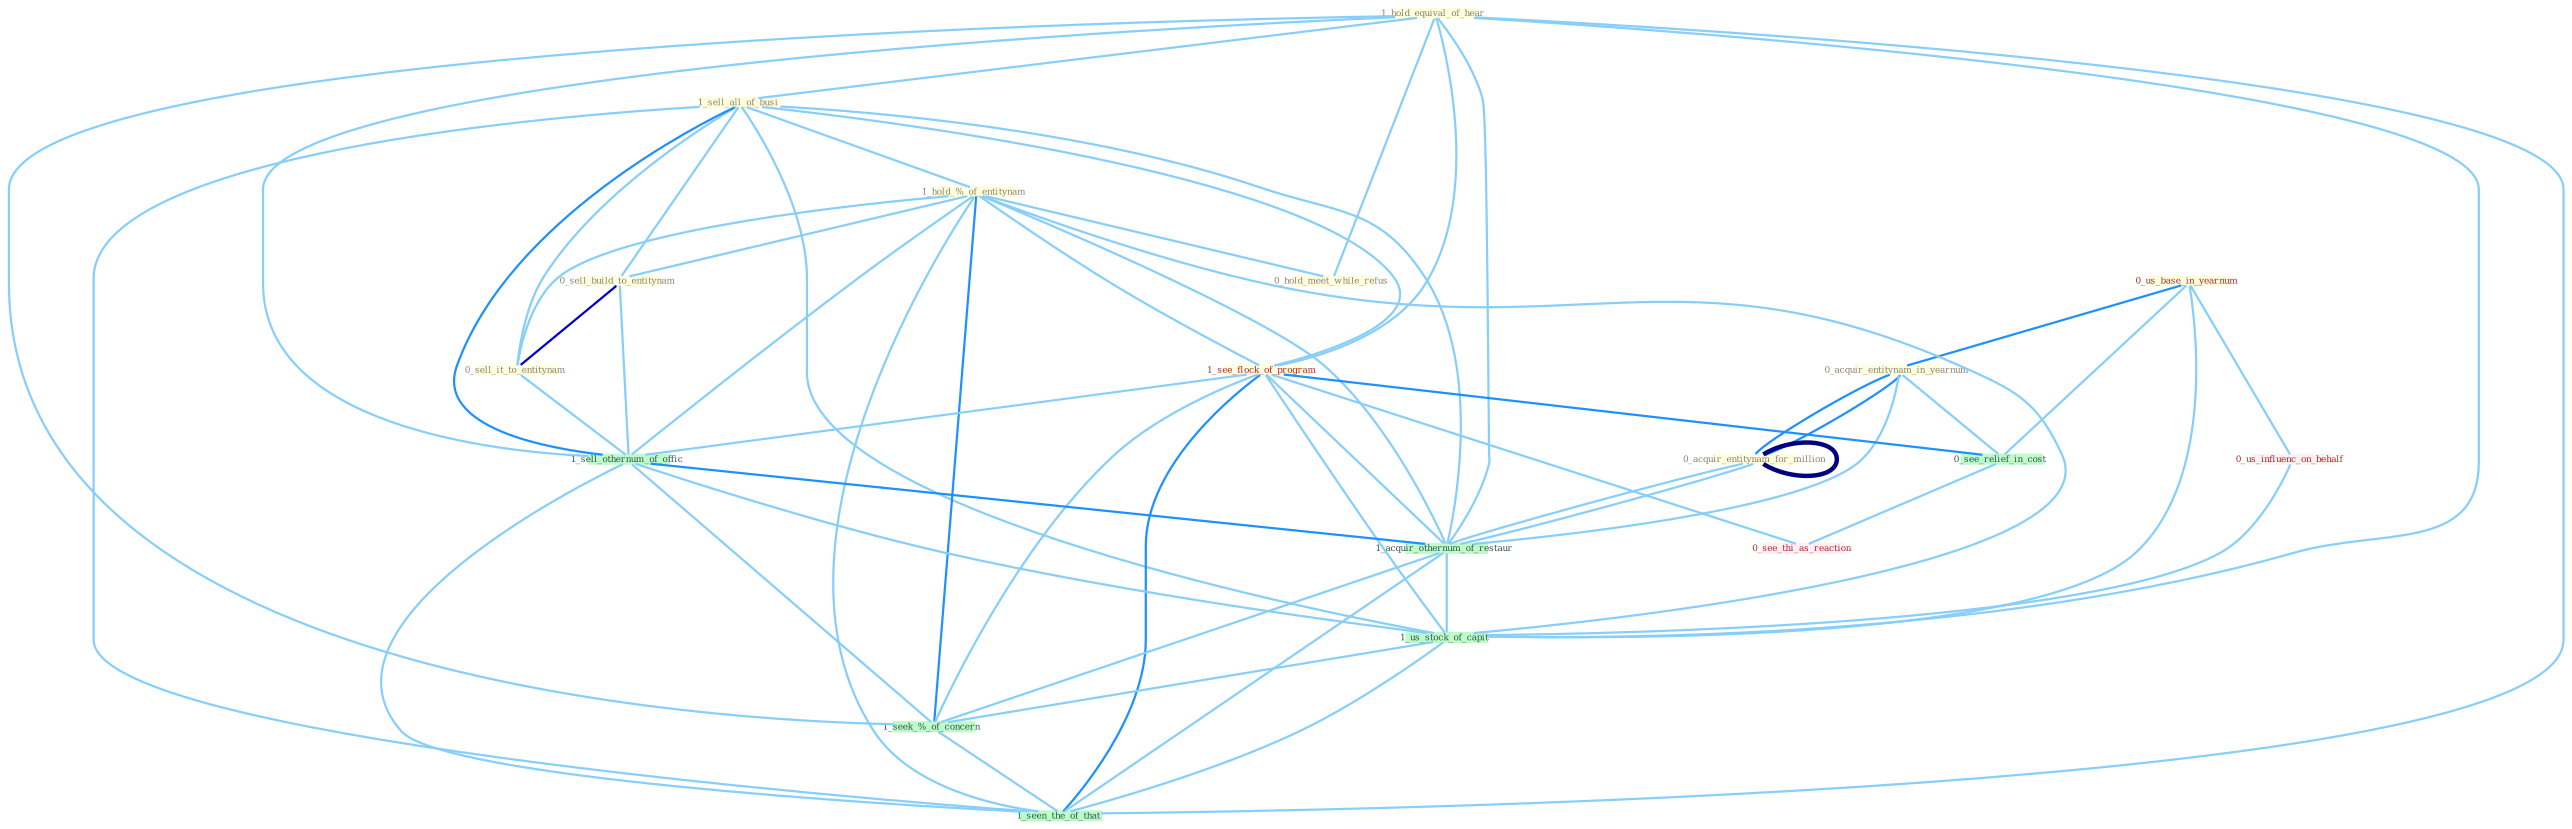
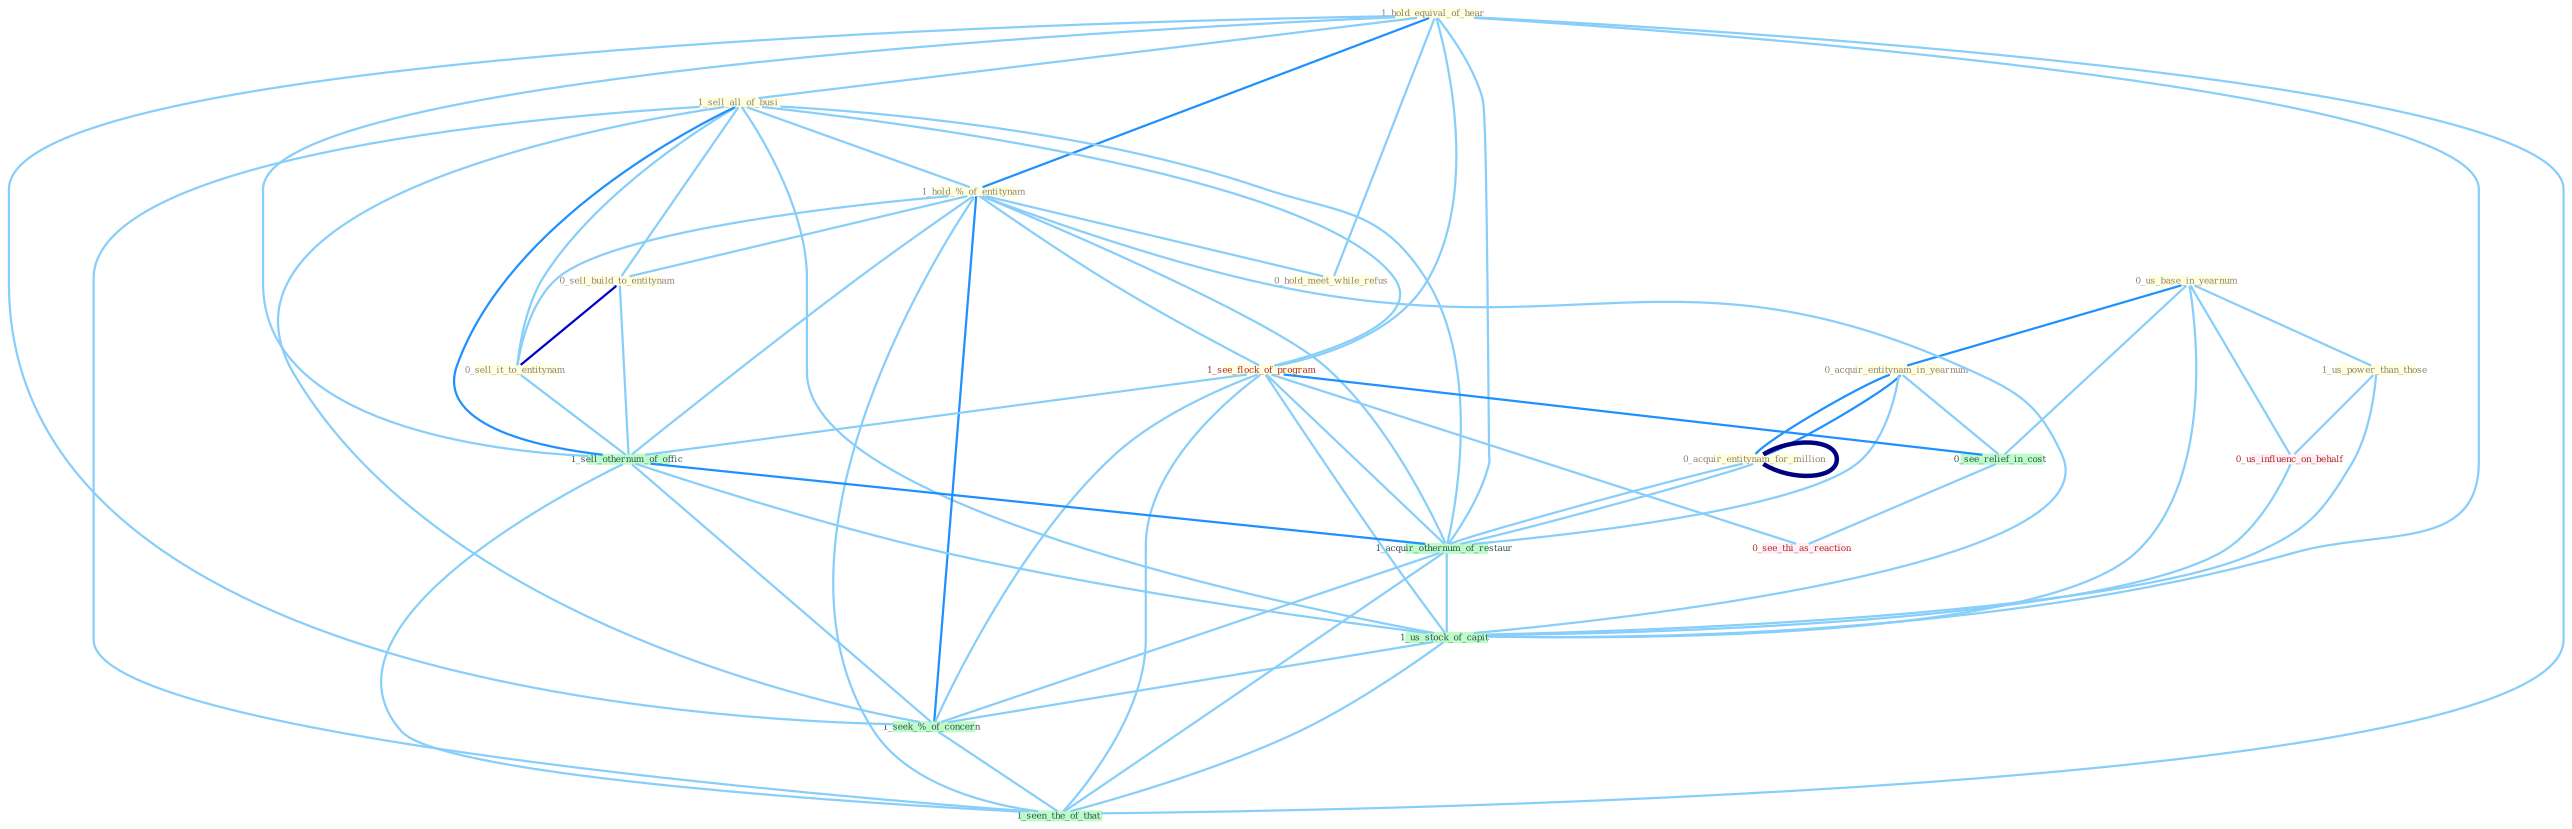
none -> (1206, 103)
(2189, 281) -> (2189, 281)
none -> (2376, 370)
none -> (343, 438)
(1146, 609) -> (1146, 609)
